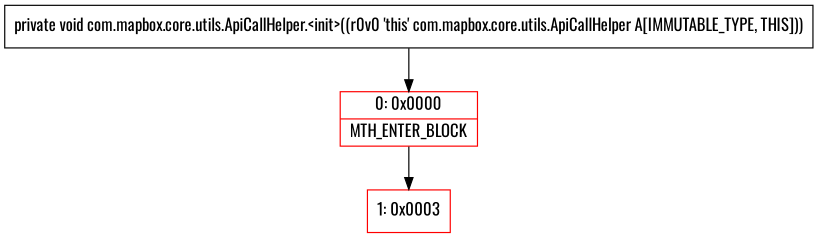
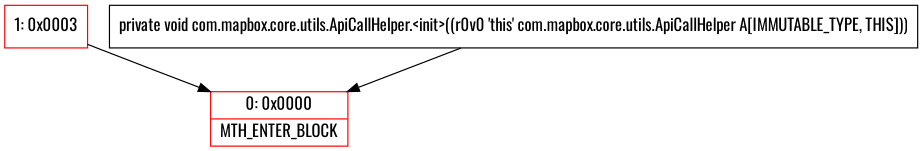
(409, 162) -> (143, 66)
